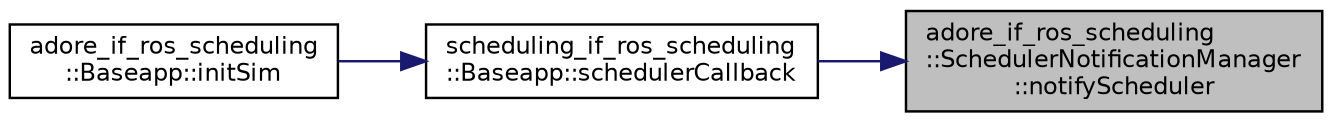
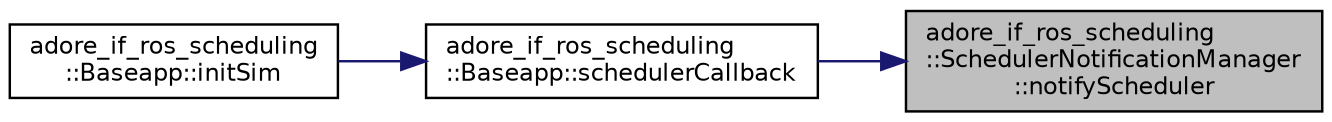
(622, 61) -> (622, 61)
